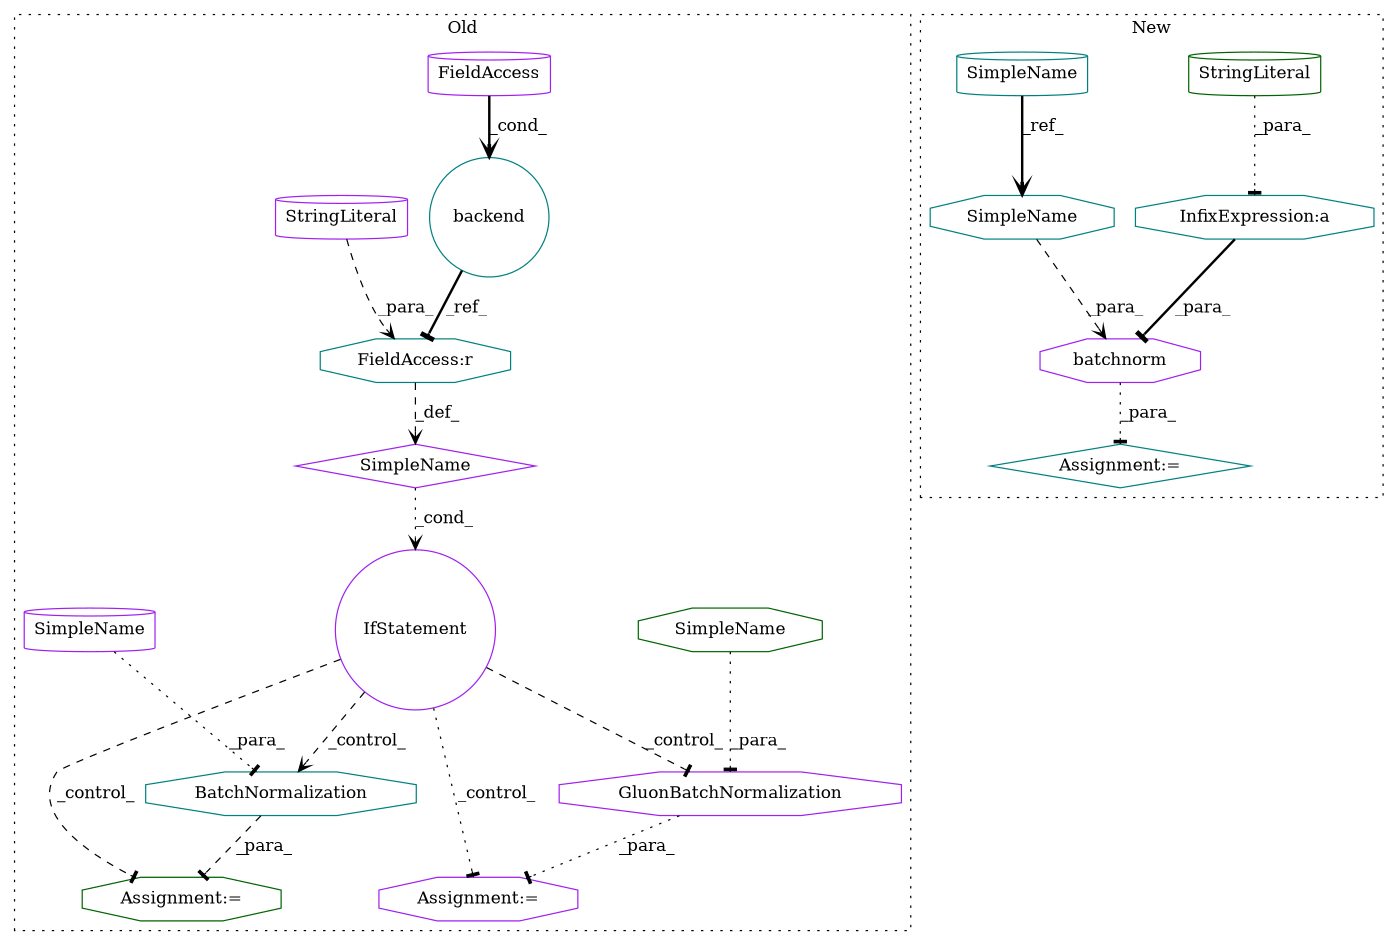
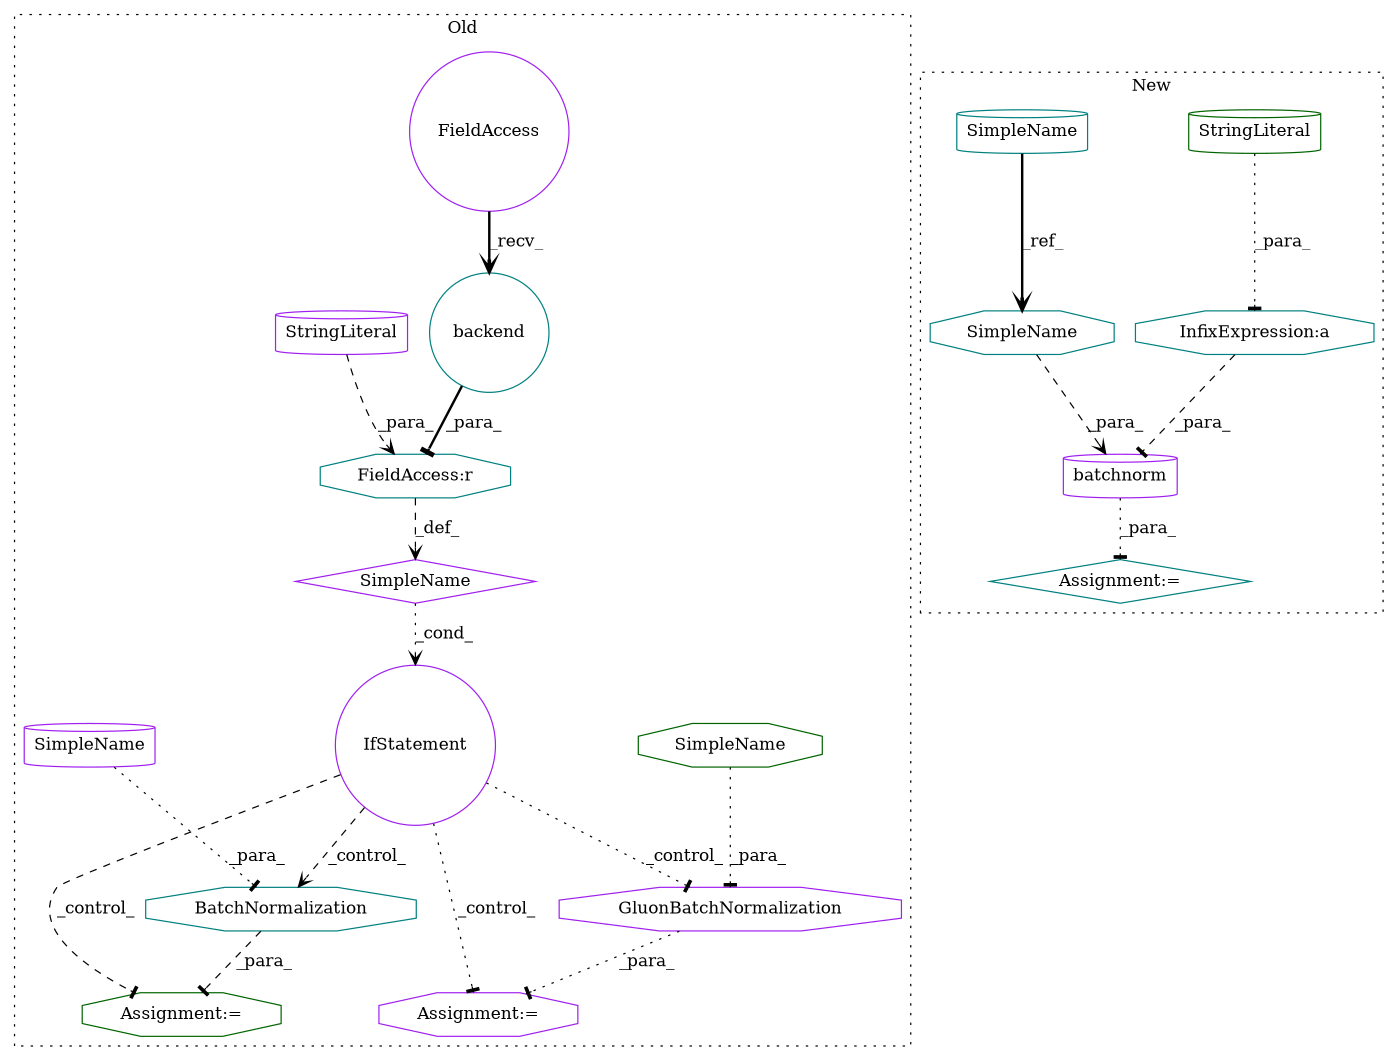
(489, 74) -> (489, 132)
(518, 127) -> (517, 242)
(1190, 287) -> (1190, 402)
(466, 308) -> (474, 423)
(1120, 361) -> (1120, 476)
(585, 718) -> (585, 834)
